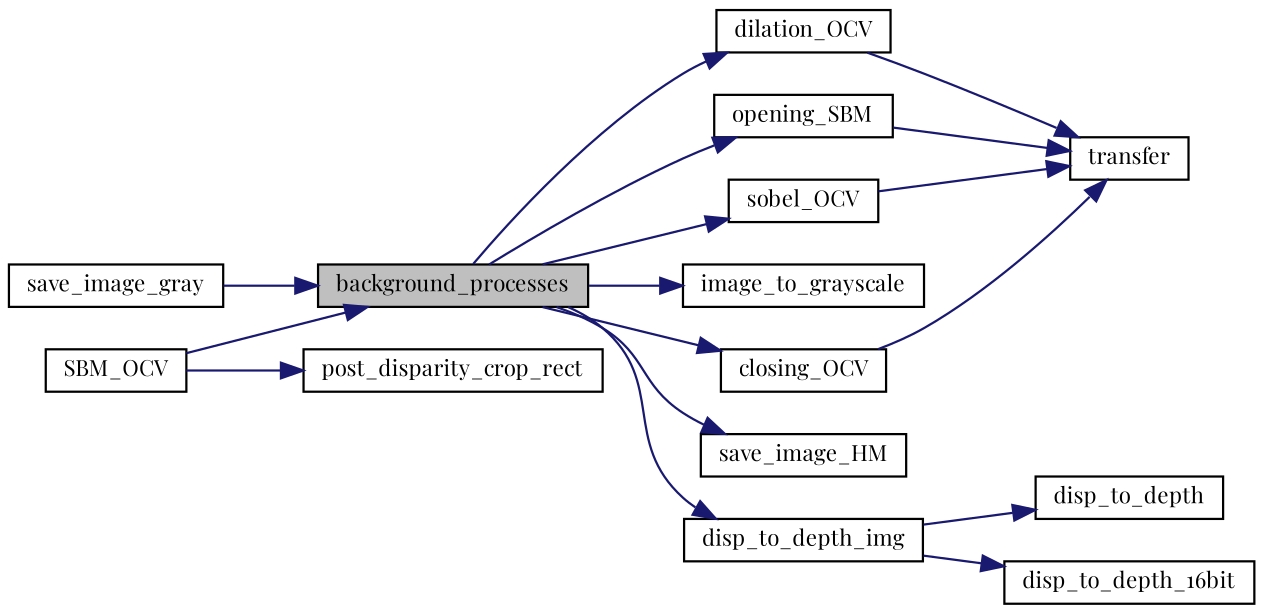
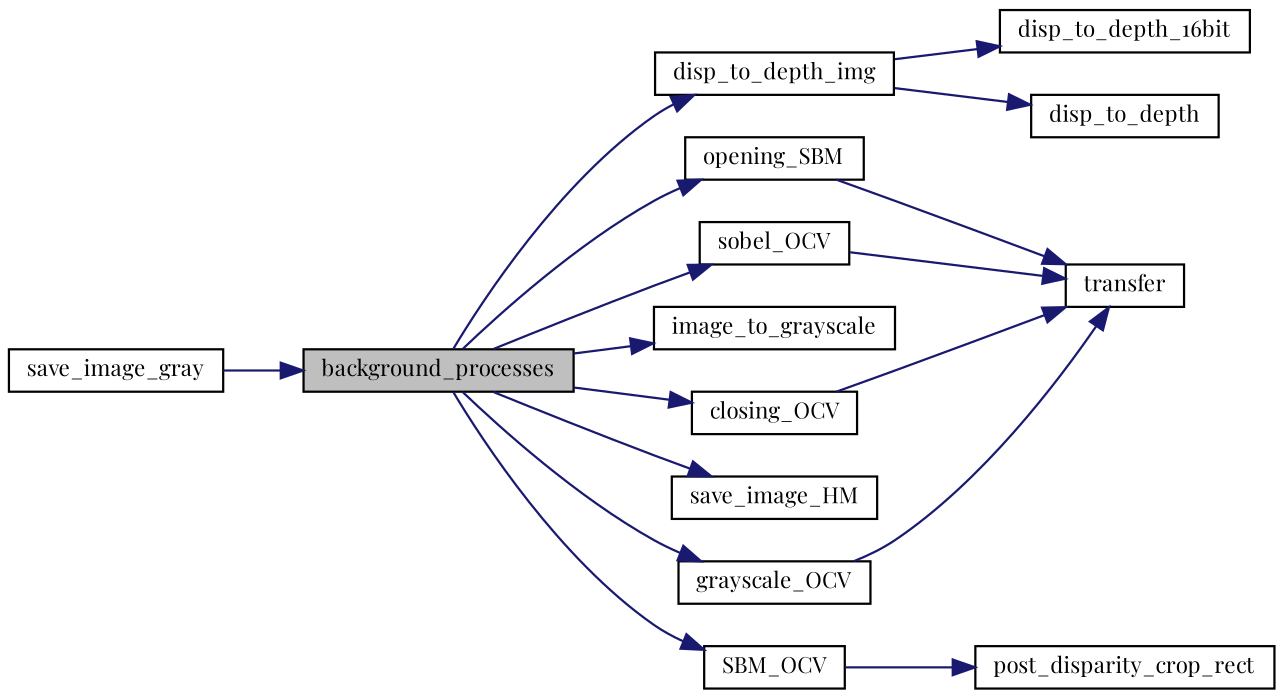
(804, 31) -> (774, 583)
(266, 333) -> (553, 531)
